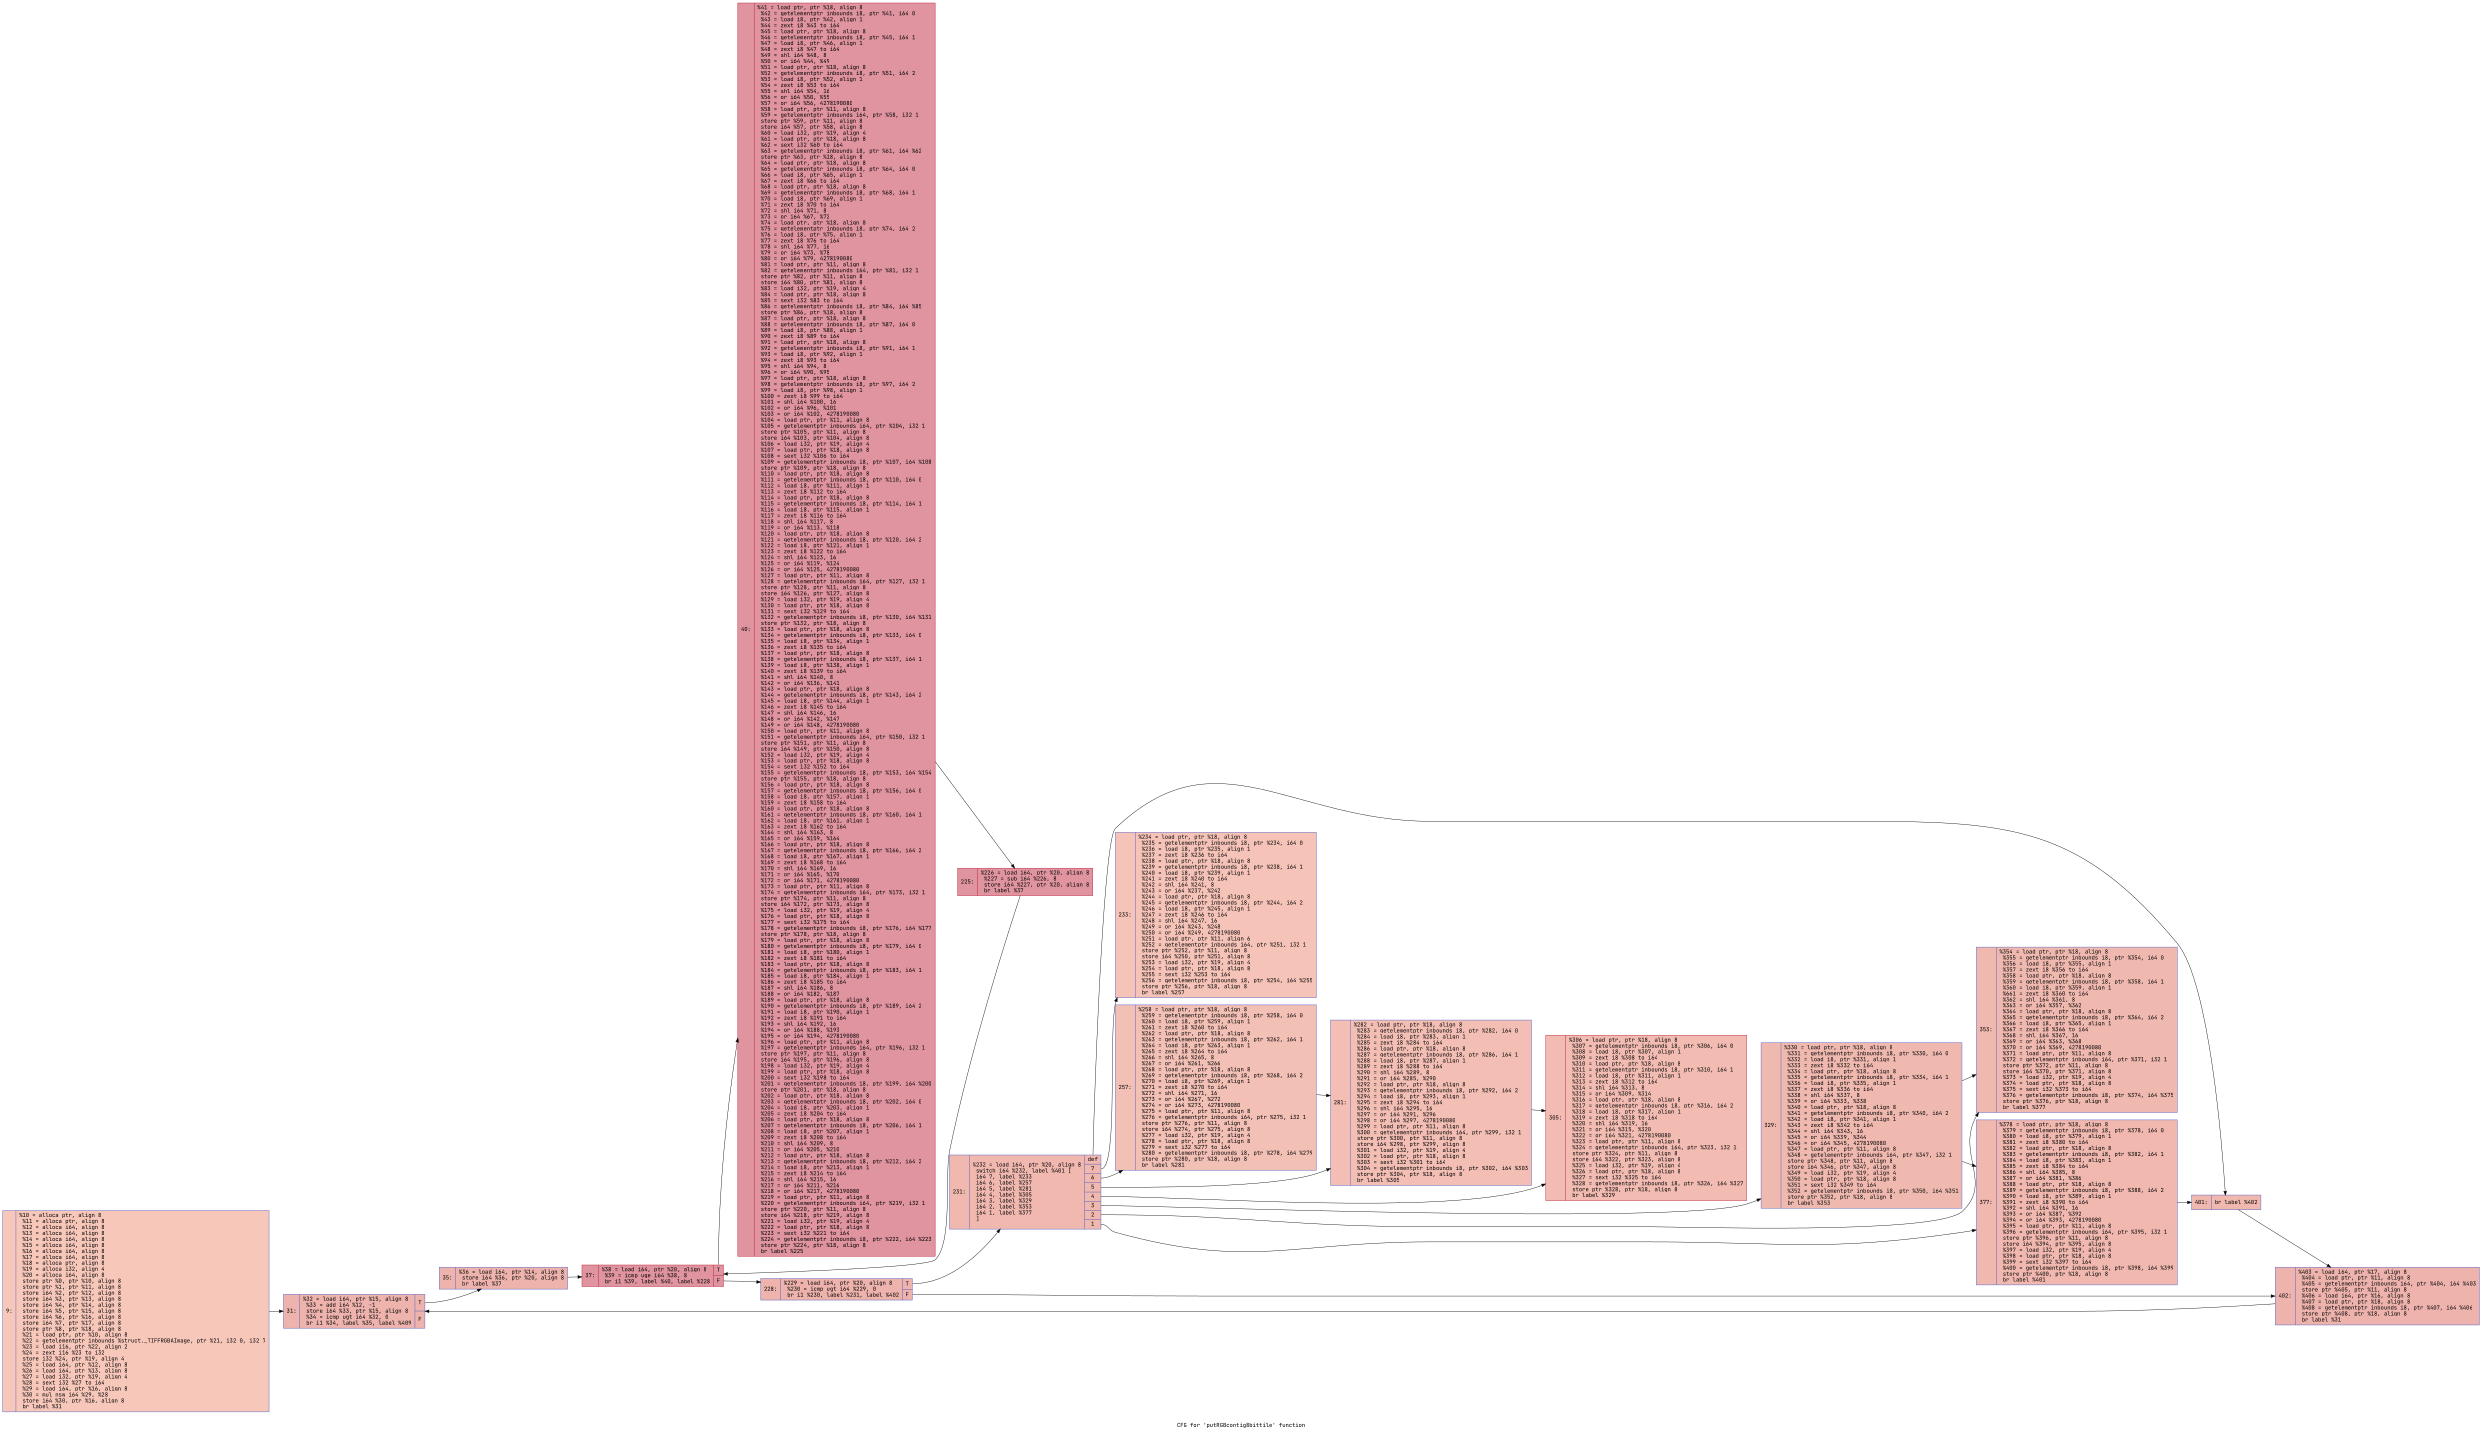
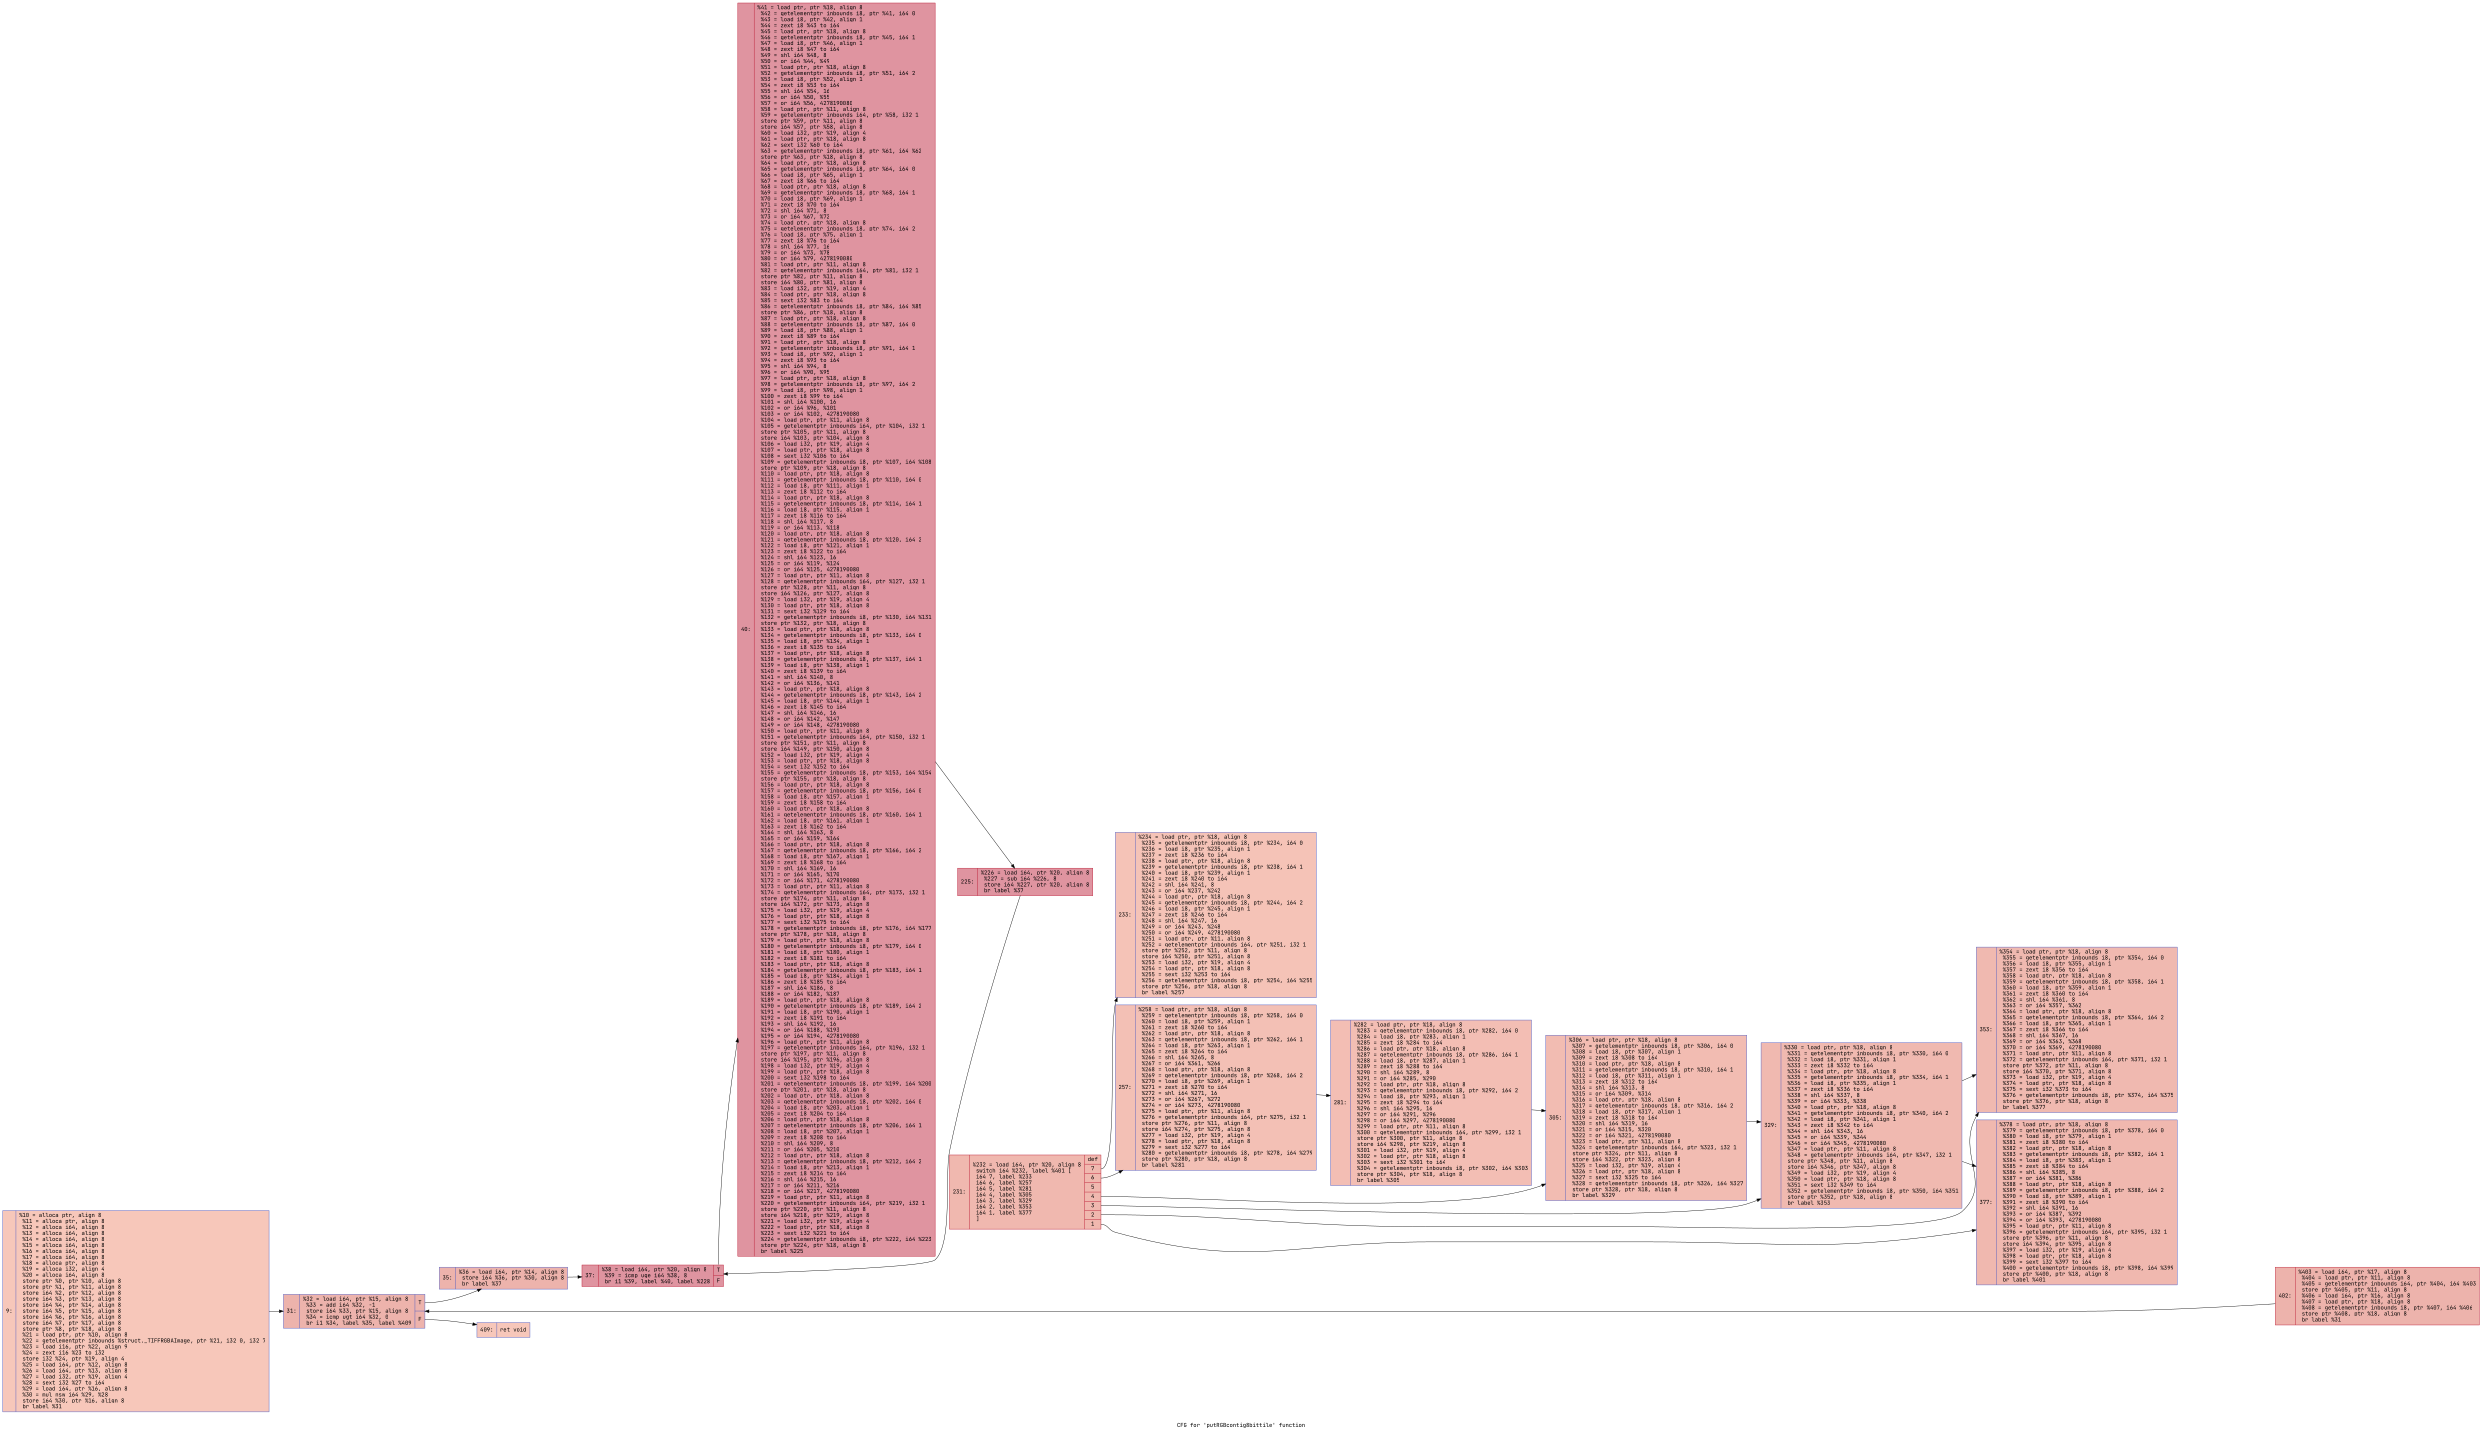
(1194, 939) -> (1194, 939)
(2044, 994) -> (2044, 994)
(1180, 1063) -> (1180, 1063)
(1840, 1083) -> (1840, 1083)
(1646, 1118) -> (1646, 1118)
none -> (1752, 1122)
(1410, 1144) -> (1410, 1144)
(1215, 1186) -> none
(1025, 1192) -> (1025, 1192)
(2226, 1202) -> none
(512, 1278) -> (512, 1278)
(836, 1289) -> none
(2377, 1296) -> (2377, 1296)
(339, 1305) -> (339, 1305)
none -> (503, 1330)
(74, 1347) -> (74, 1347)
